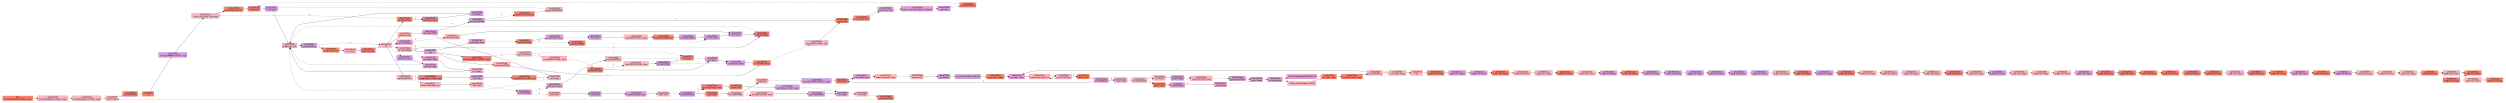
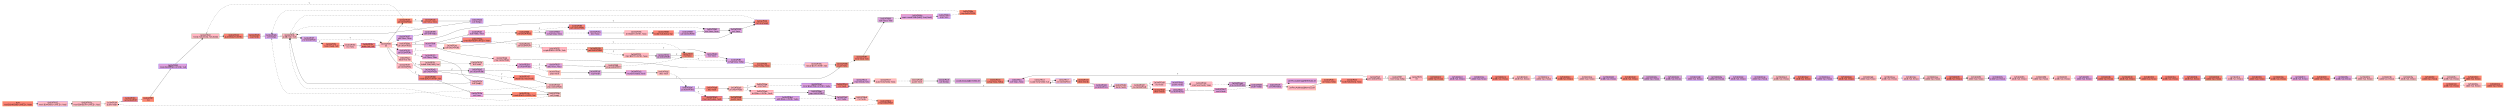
(609, 3) -> (609, 10)
